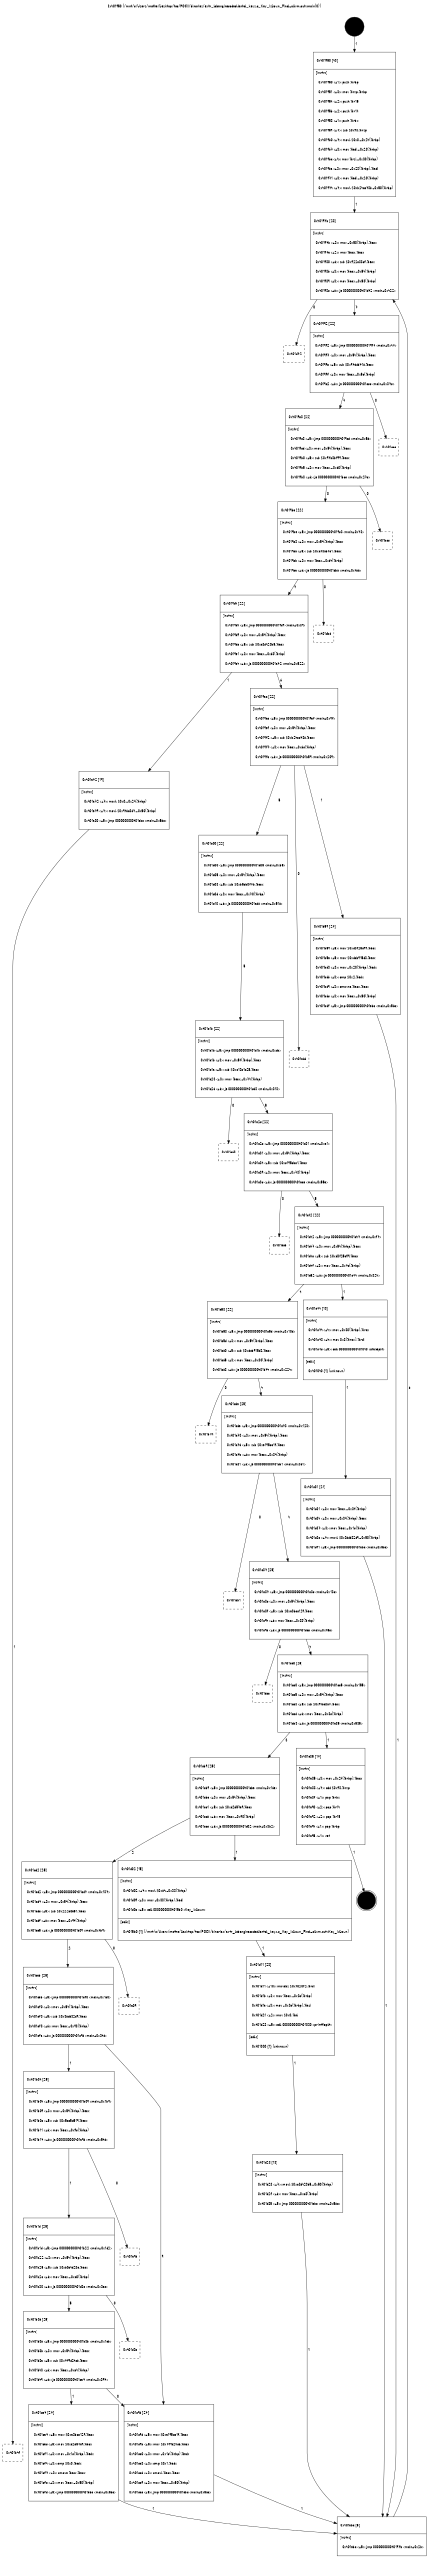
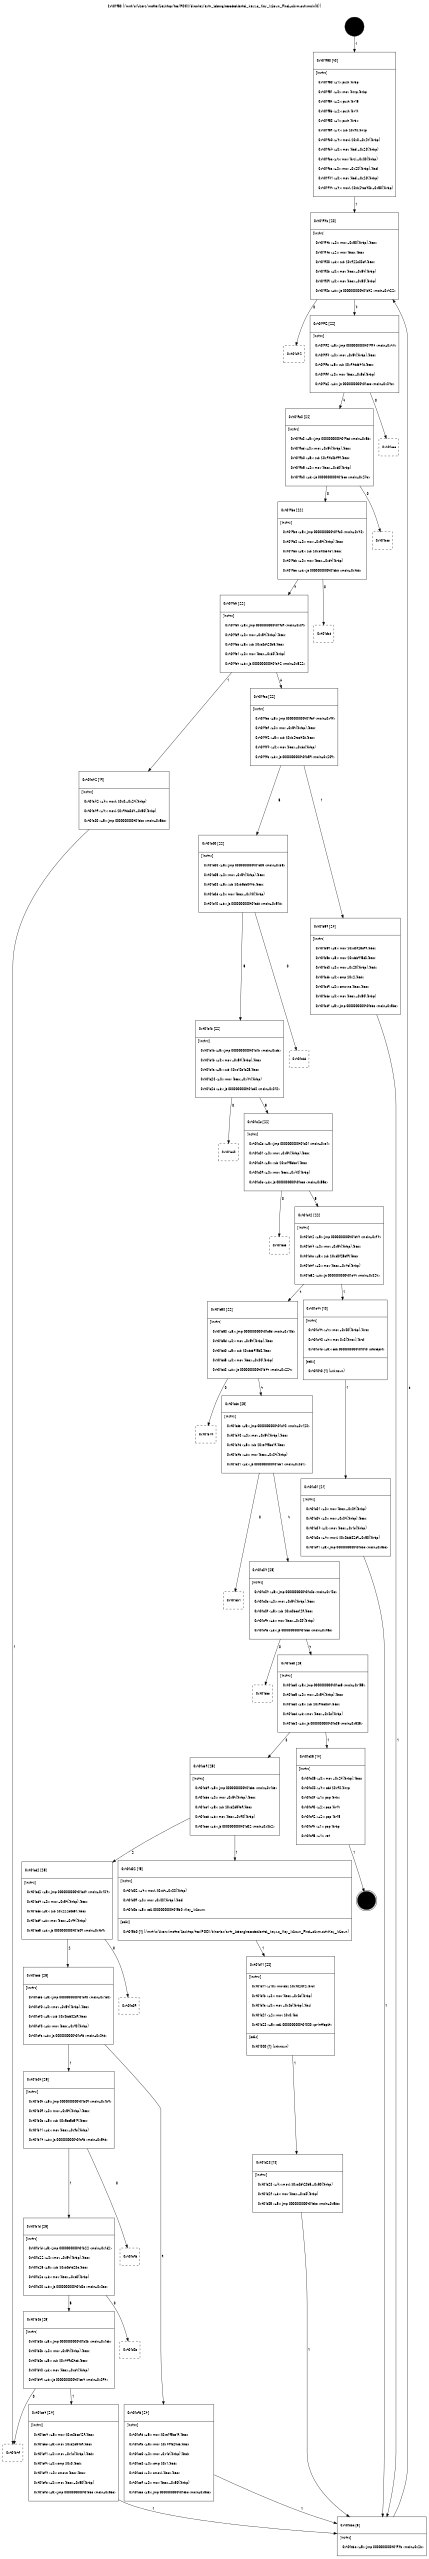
(297, 906) -> (275, 980)
(114, 2396) -> (22, 2414)
